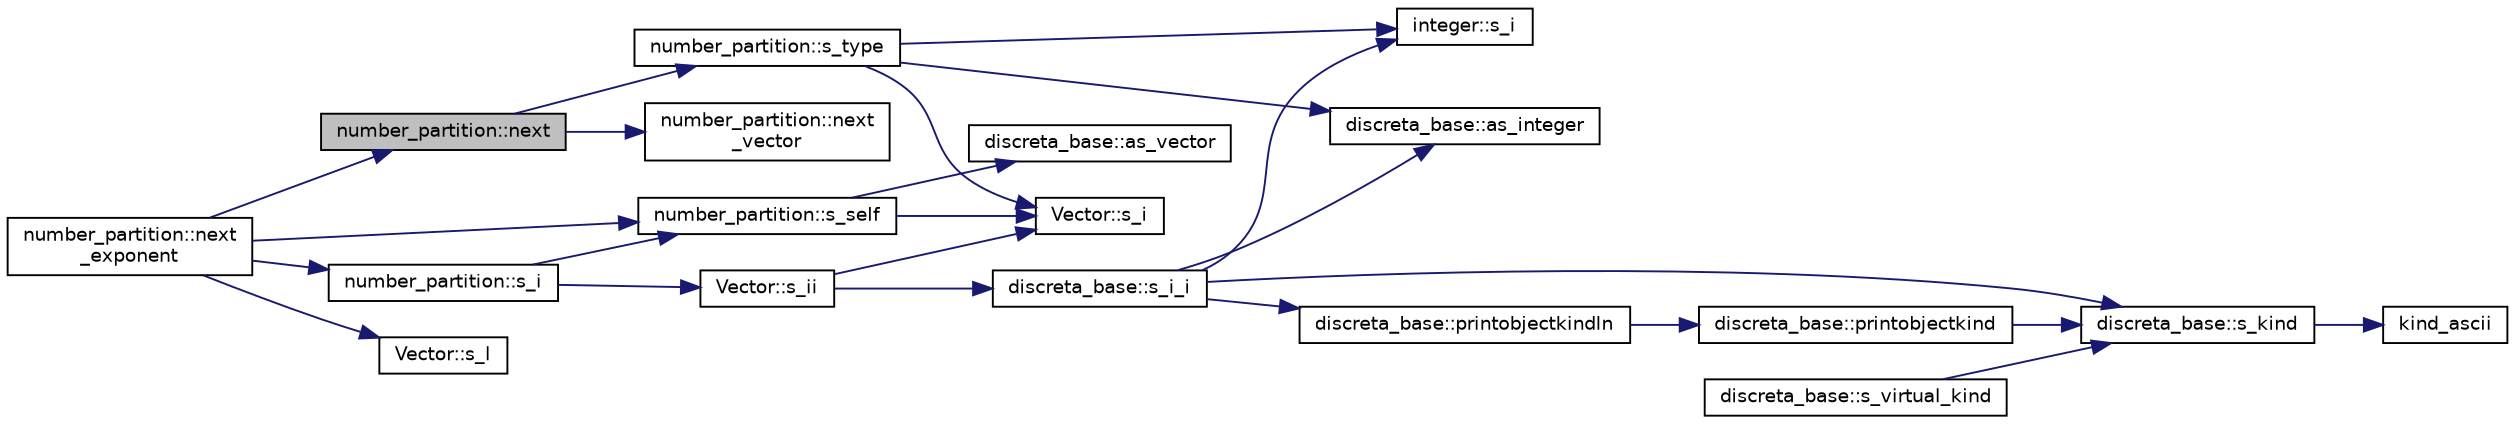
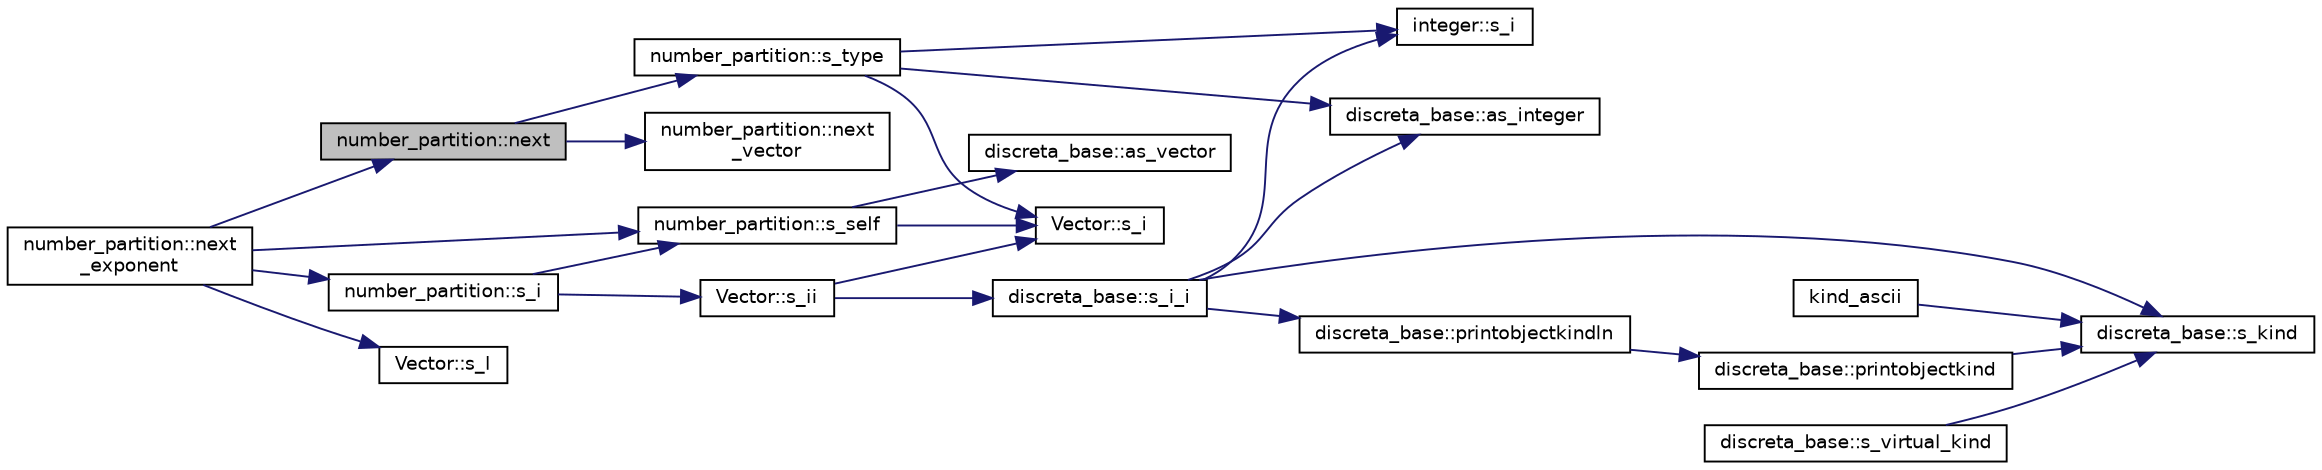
(2339, 325) -> (1990, 312)
